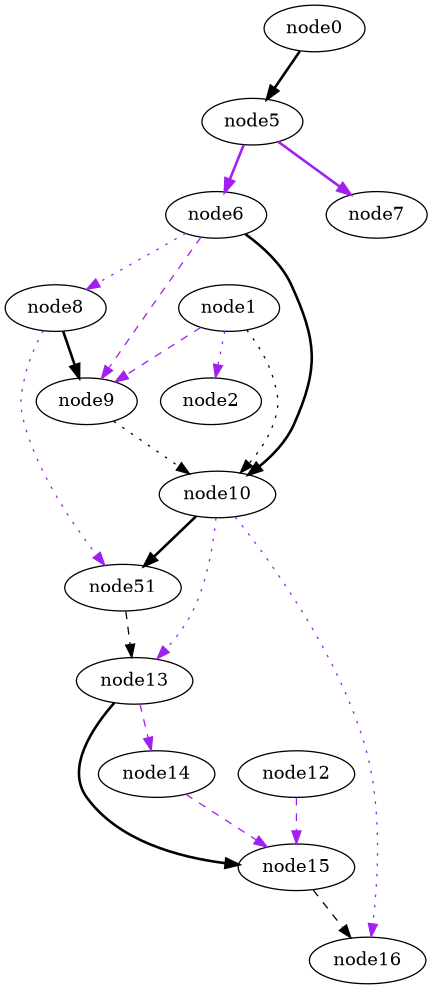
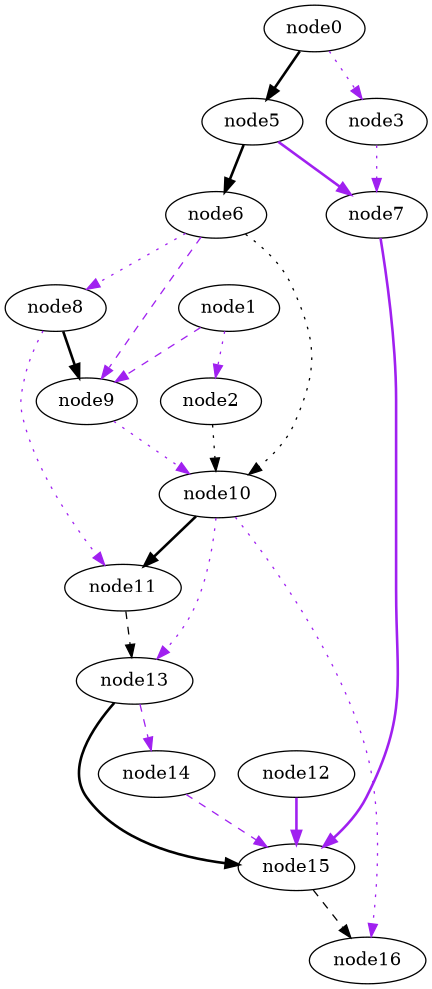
none -> (377, 122)
(237, 162) -> (237, 162)
(311, 347) -> (311, 347)
(278, 397) -> (214, 442)
(146, 444) -> (146, 444)
none -> (396, 546)
(123, 588) -> (123, 588)
(296, 814) -> (296, 814)
